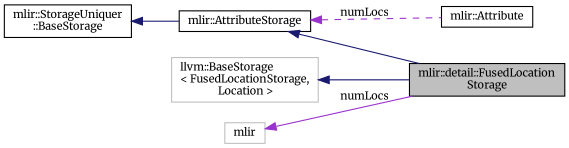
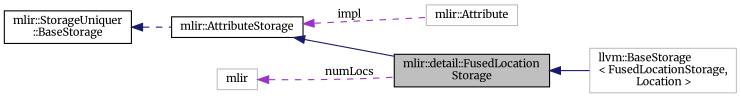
(364, 13) -> (349, 15)
(487, 17) -> (472, 15)
(161, 21) -> (157, 27)
(369, 80) -> (575, 71)
(344, 111) -> (331, 79)
